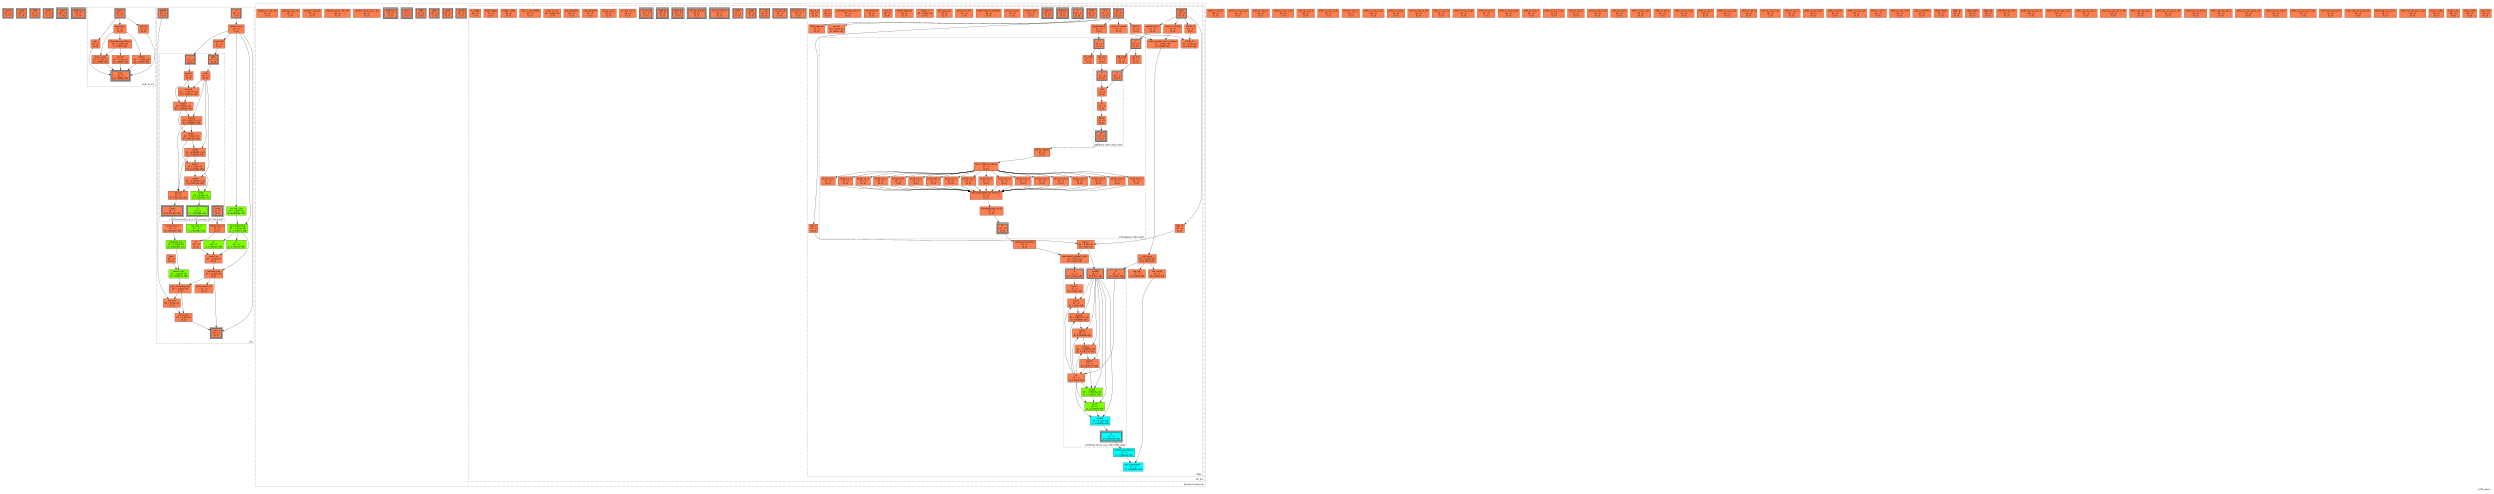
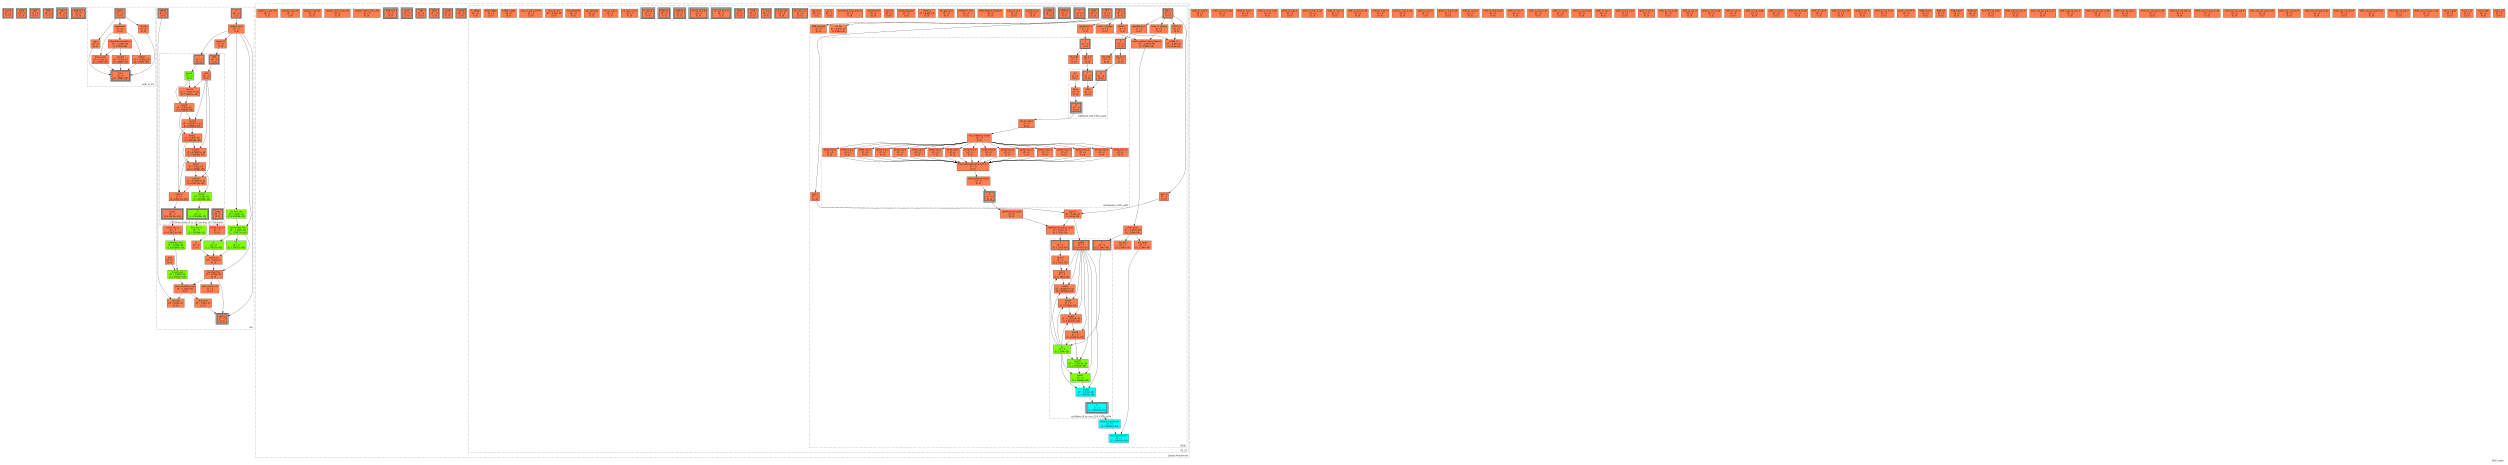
(530, 13) -> (531, 13)
none -> (2207, 13)
(189, 76) -> (189, 76)
(1102, 98) -> none
(951, 181) -> none
(177, 310) -> none
(1076, 378) -> (1062, 349)
